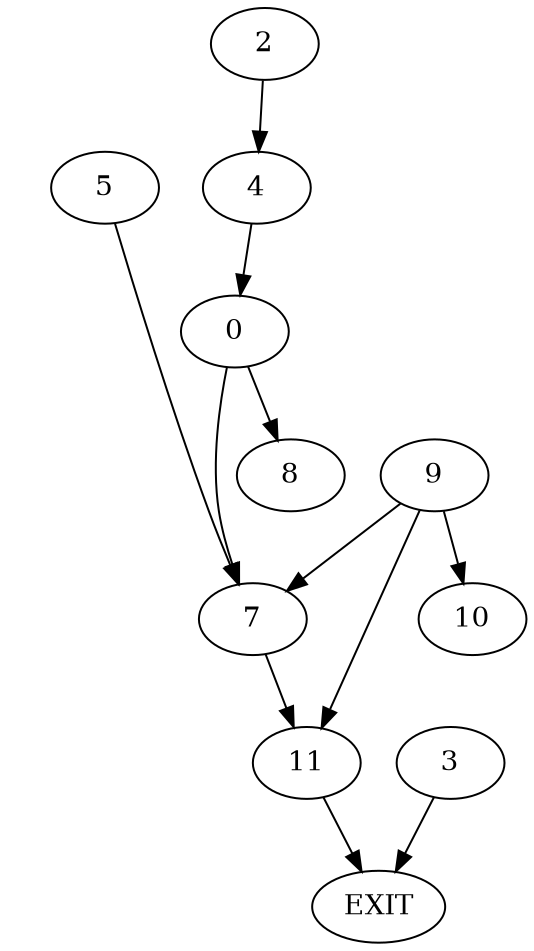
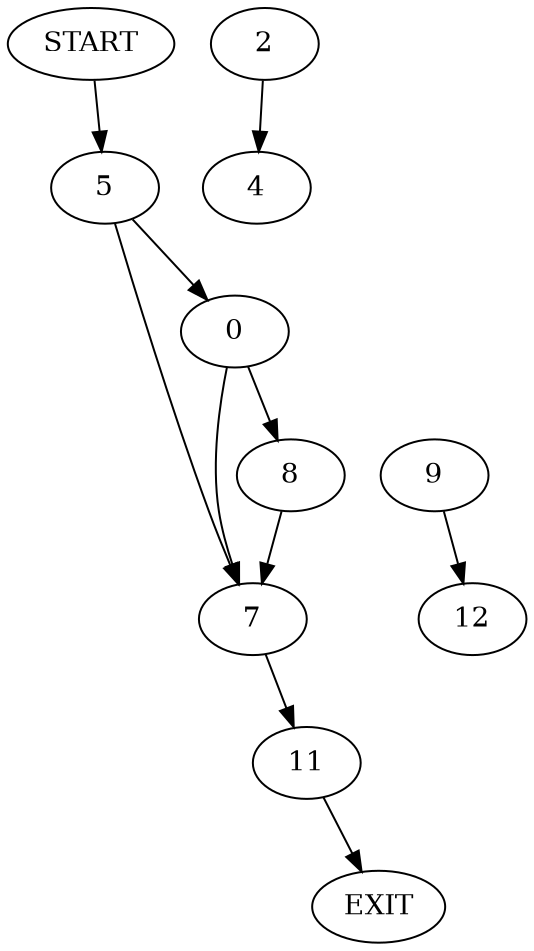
none -> (91, 44)
(247, 249) -> (163, 252)
(352, 541) -> (274, 538)
(375, 610) -> none
(473, 619) -> (473, 619)
(451, 763) -> none
